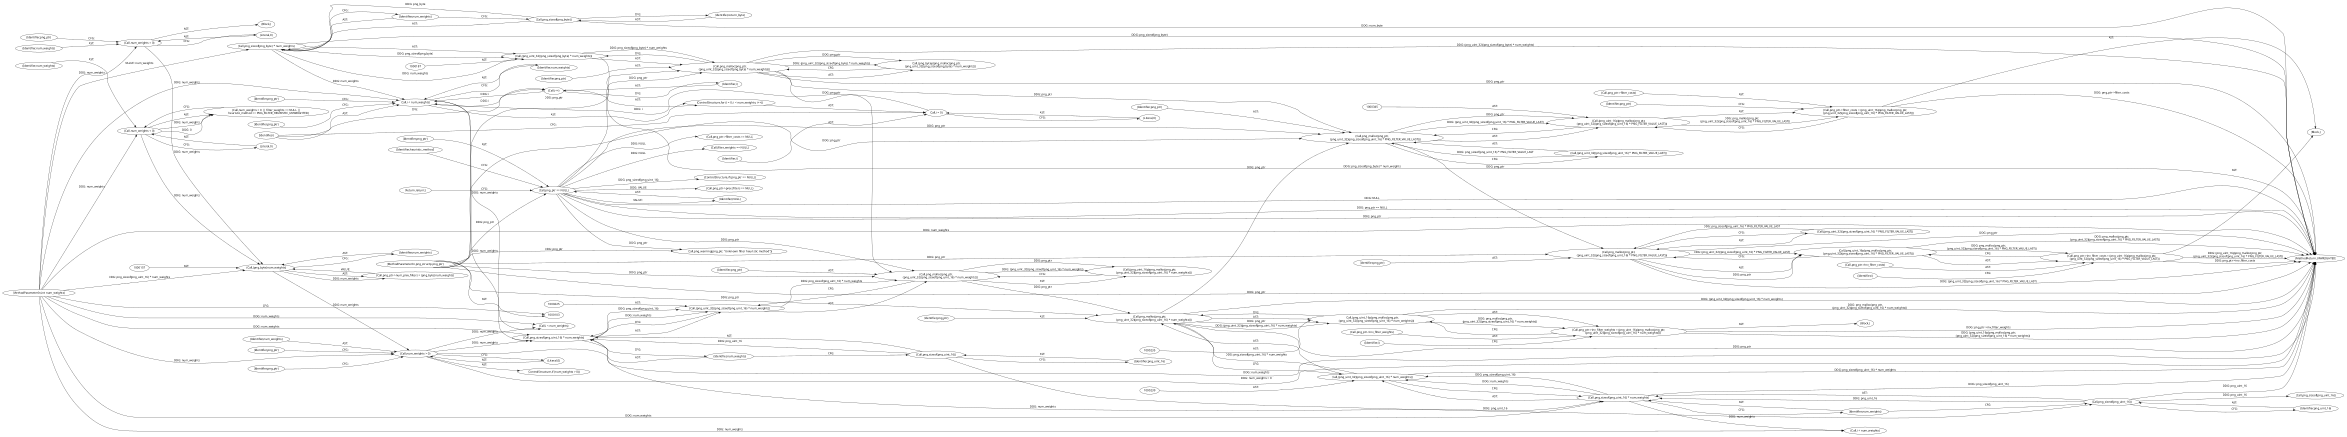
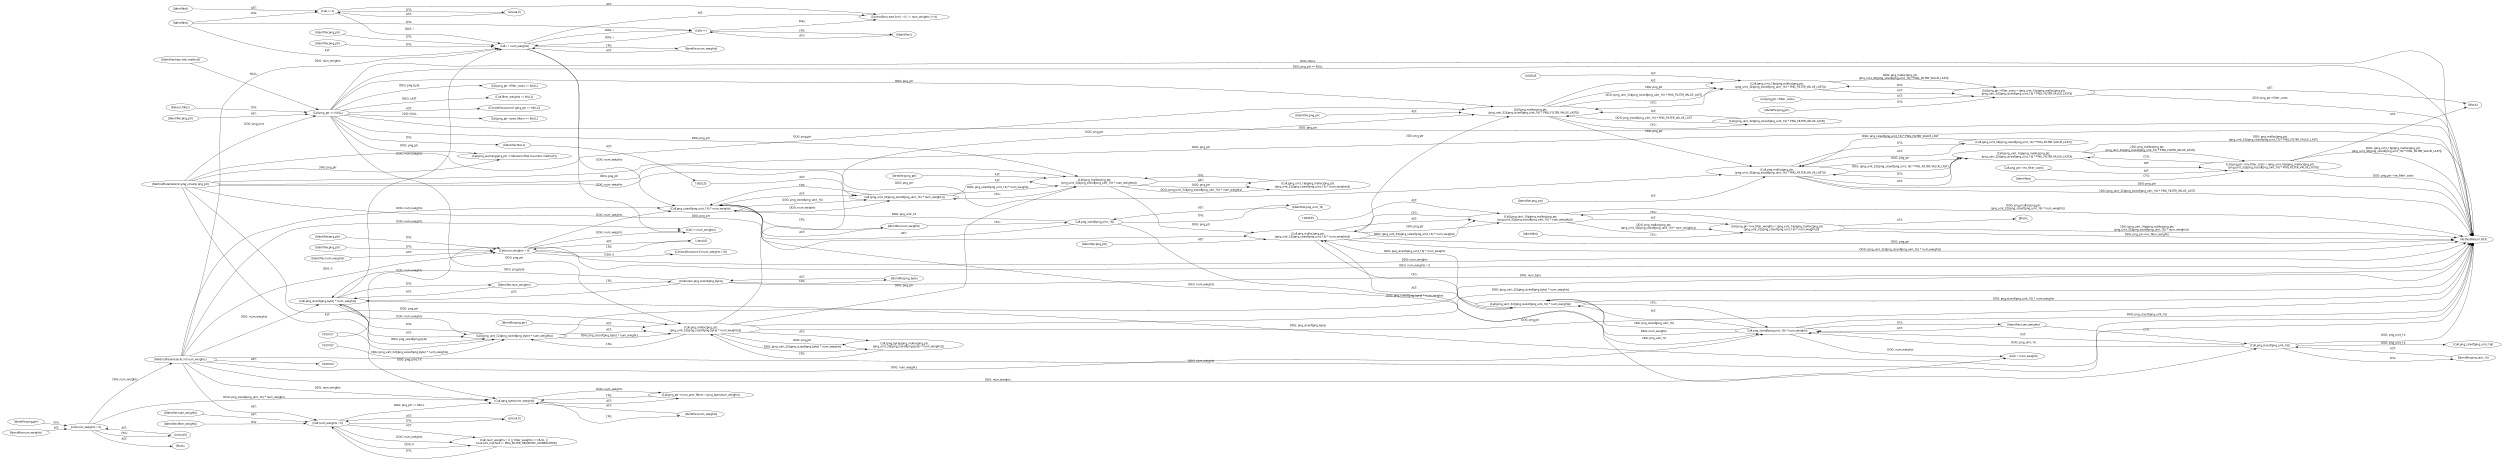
(730, 15) -> (904, 278)
(554, 20) -> (701, 281)
(485, 60) -> (409, 352)
(139, 63) -> (254, 317)
(638, 100) -> (803, 21)
(843, 109) -> (606, 6)
(638, 144) -> (409, 85)
(53, 148) -> (125, 388)
(187, 152) -> (254, 397)
(638, 153) -> (409, 99)
(485, 165) -> (254, 74)
(638, 180) -> (409, 108)
(92, 187) -> (254, 407)
(638, 188) -> (409, 114)
(415, 190) -> (181, 107)
(645, 195) -> (614, 152)
(187, 196) -> (409, 405)
(638, 200) -> (409, 138)
(485, 222) -> (254, 124)
(2316, 259) -> (2473, 239)
(187, 266) -> (409, 360)
(346, 270) -> (609, 396)
(139, 277) -> (328, 388)
(474, 303) -> (315, 322)
(266, 306) -> (254, 359)
(340, 310) -> (401, 274)
none -> (408, 329)
(1372, 332) -> none
(187, 360) -> (328, 269)
(485, 365) -> (609, 255)
(1150, 391) -> none
none -> (181, 424)
